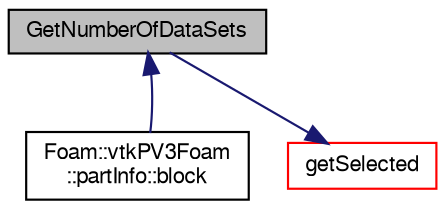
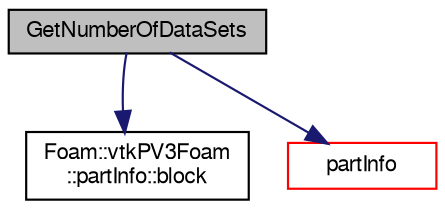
(152, 104) -> (123, 82)
(362, 166) -> (362, 166)
